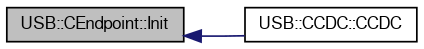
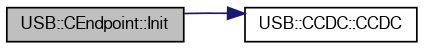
(223, 36) -> (206, 13)
